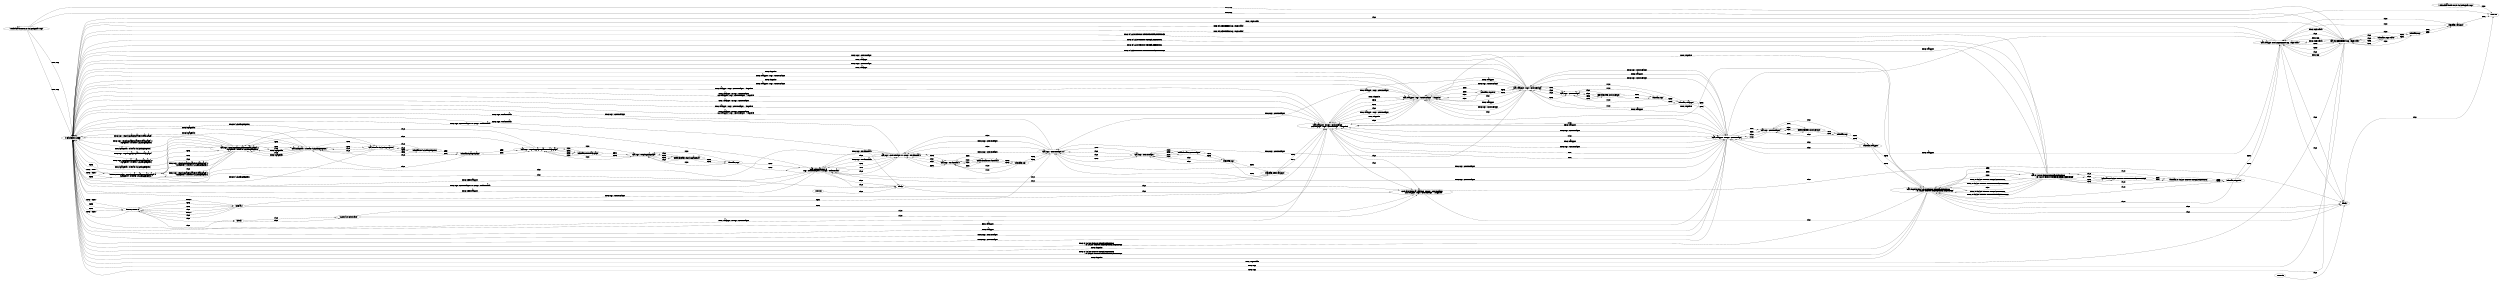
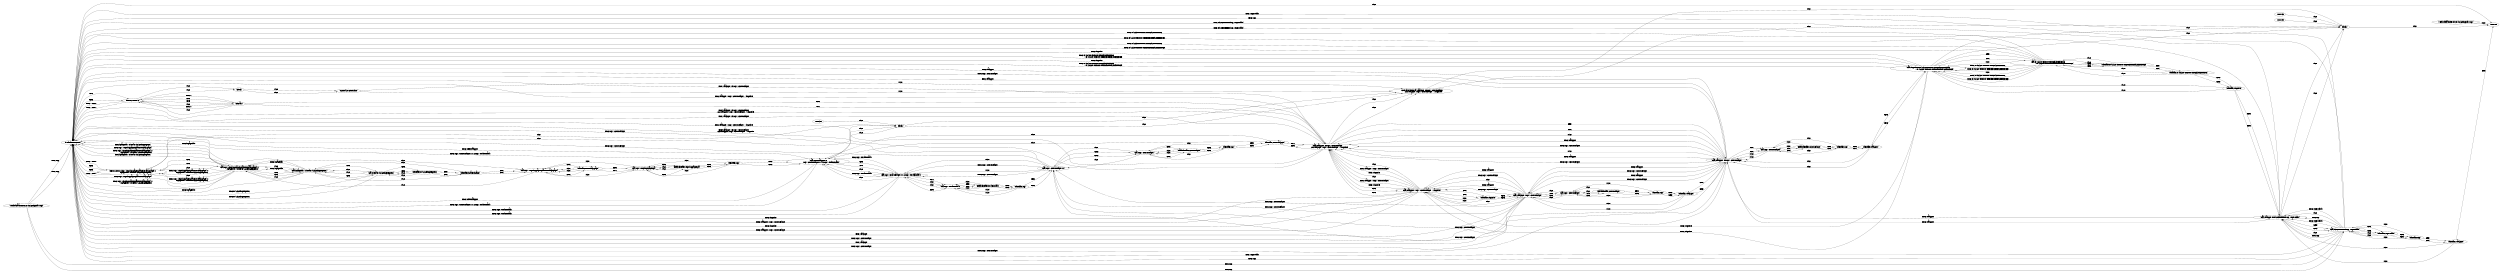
none -> (2280, 14)
